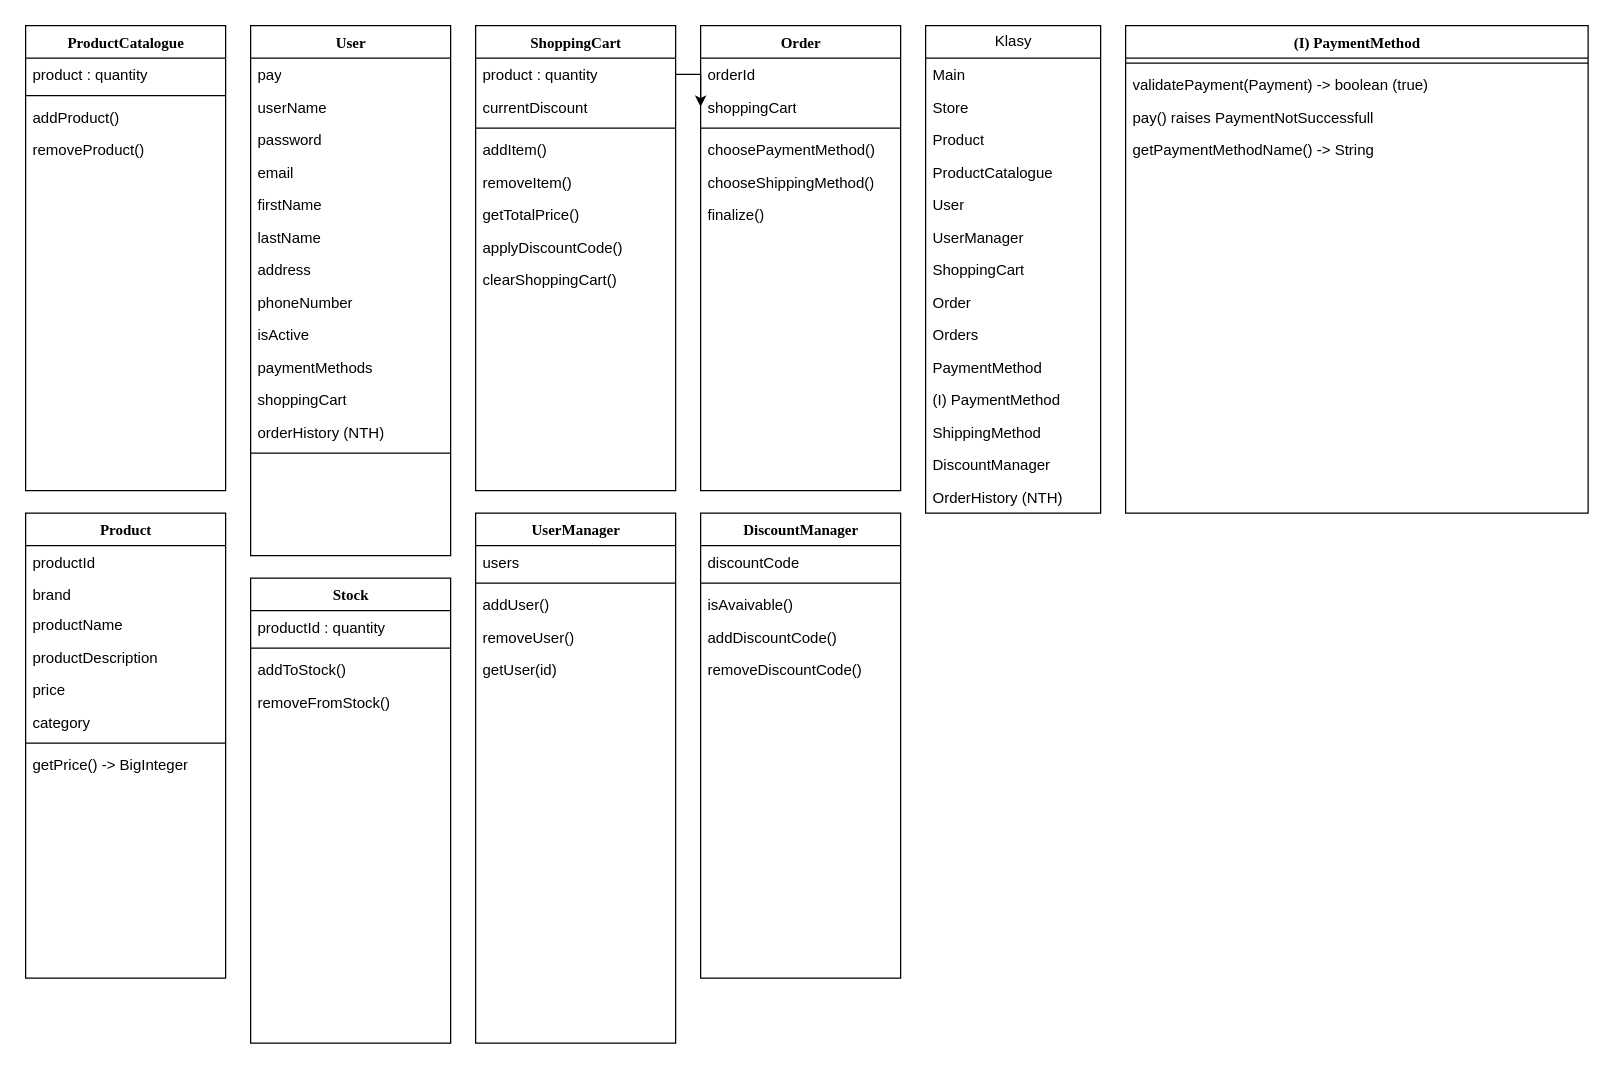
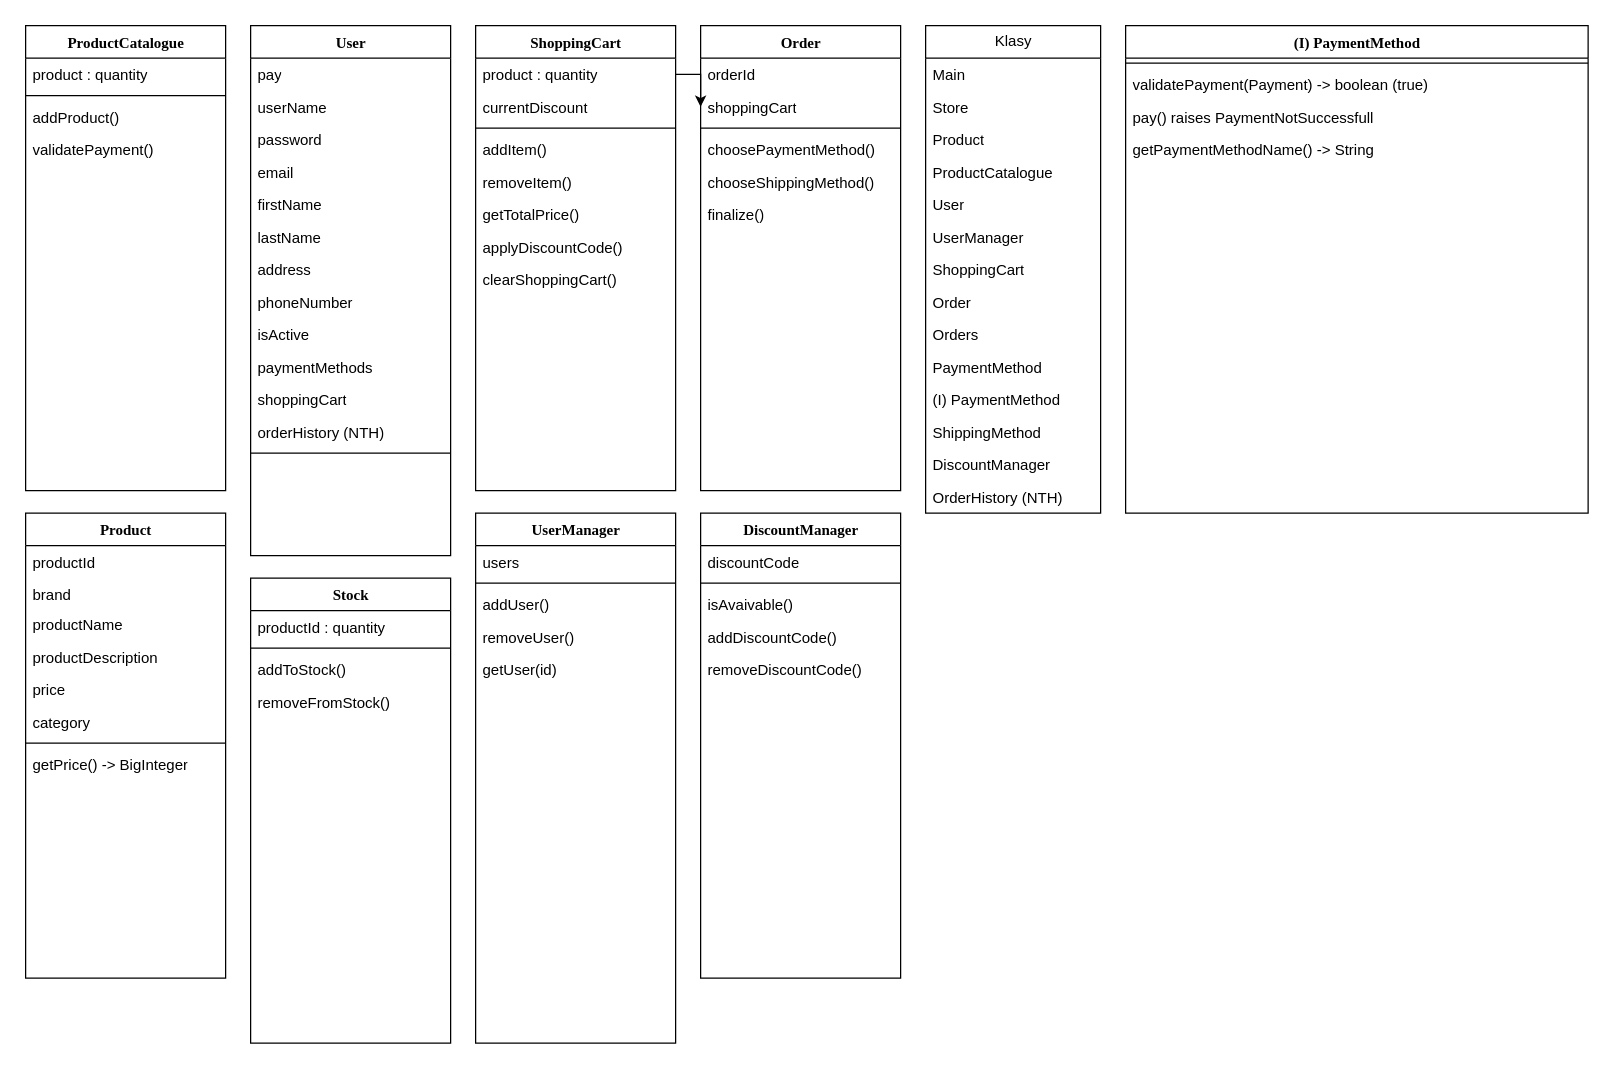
(96, 151) -> (101, 151)
